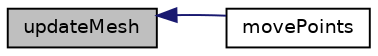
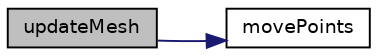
(201, 15) -> (182, 41)
